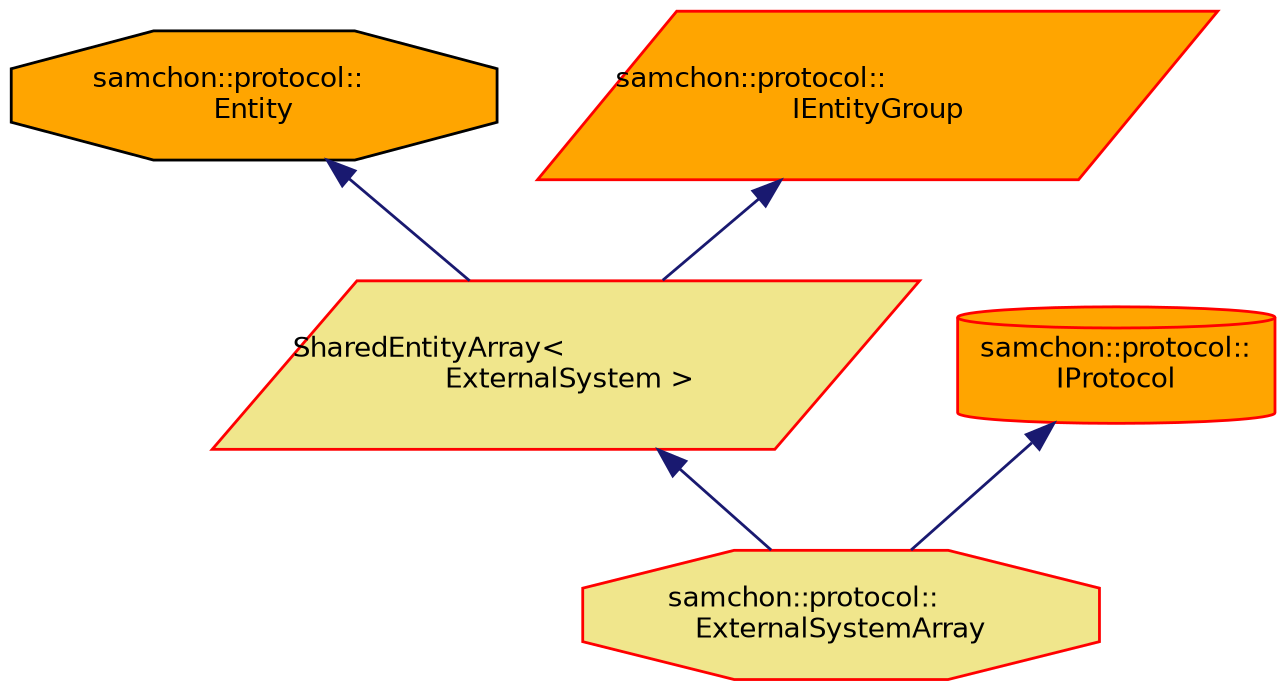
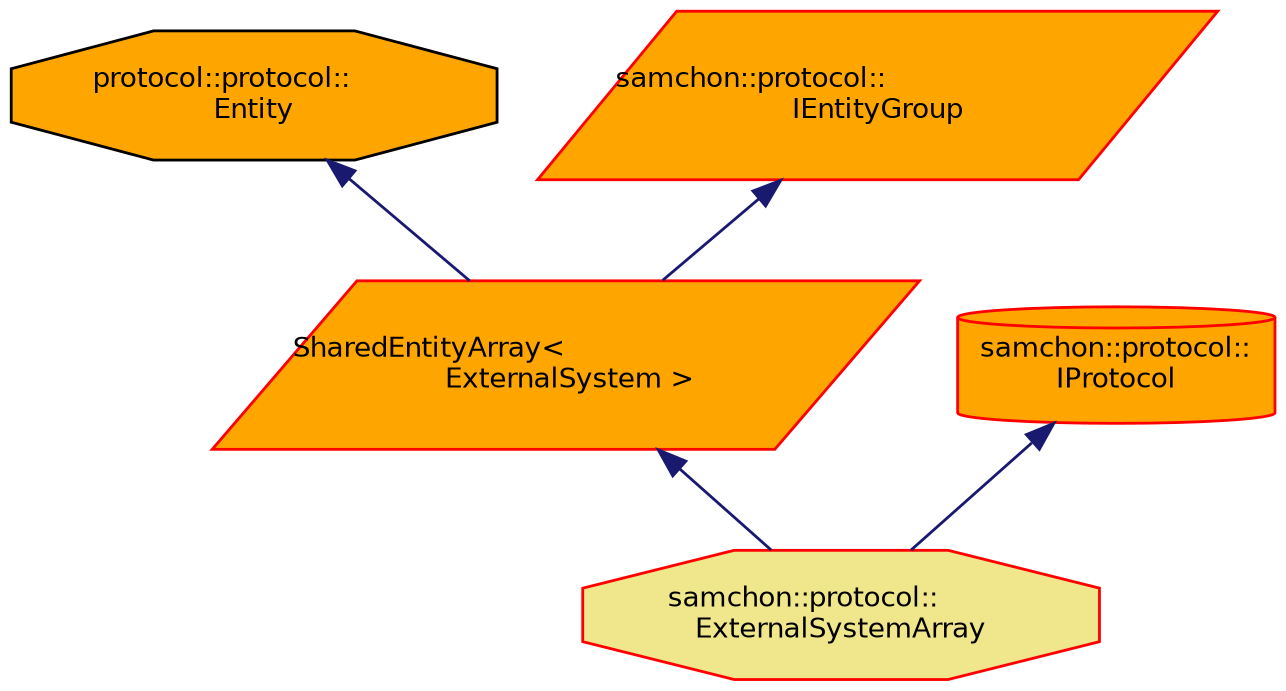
(254, 95) -> (254, 95)
(566, 365) -> (566, 365)
